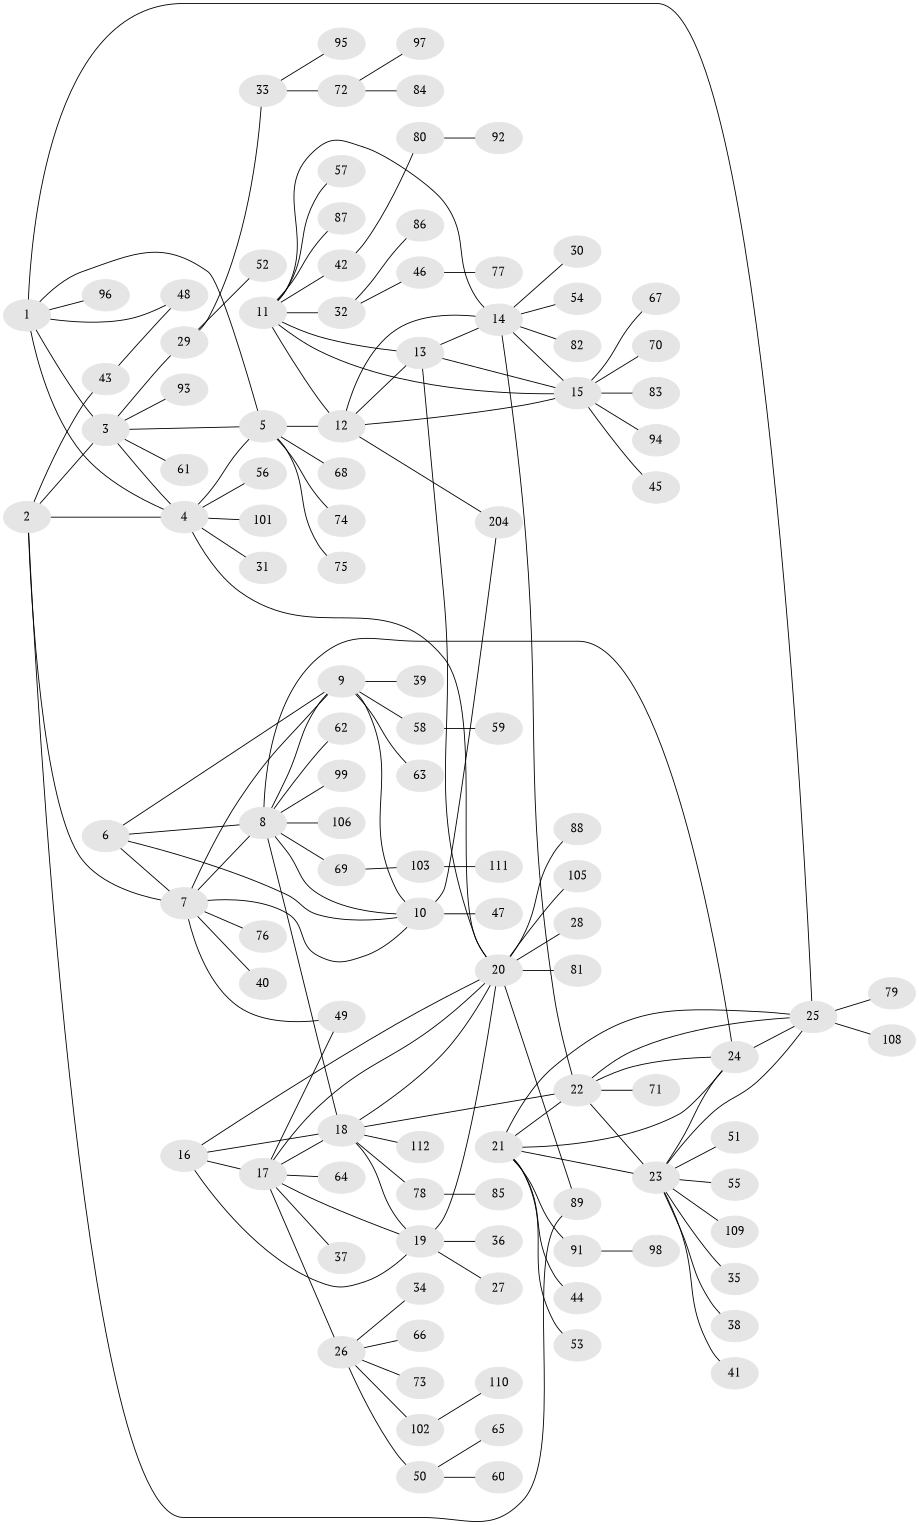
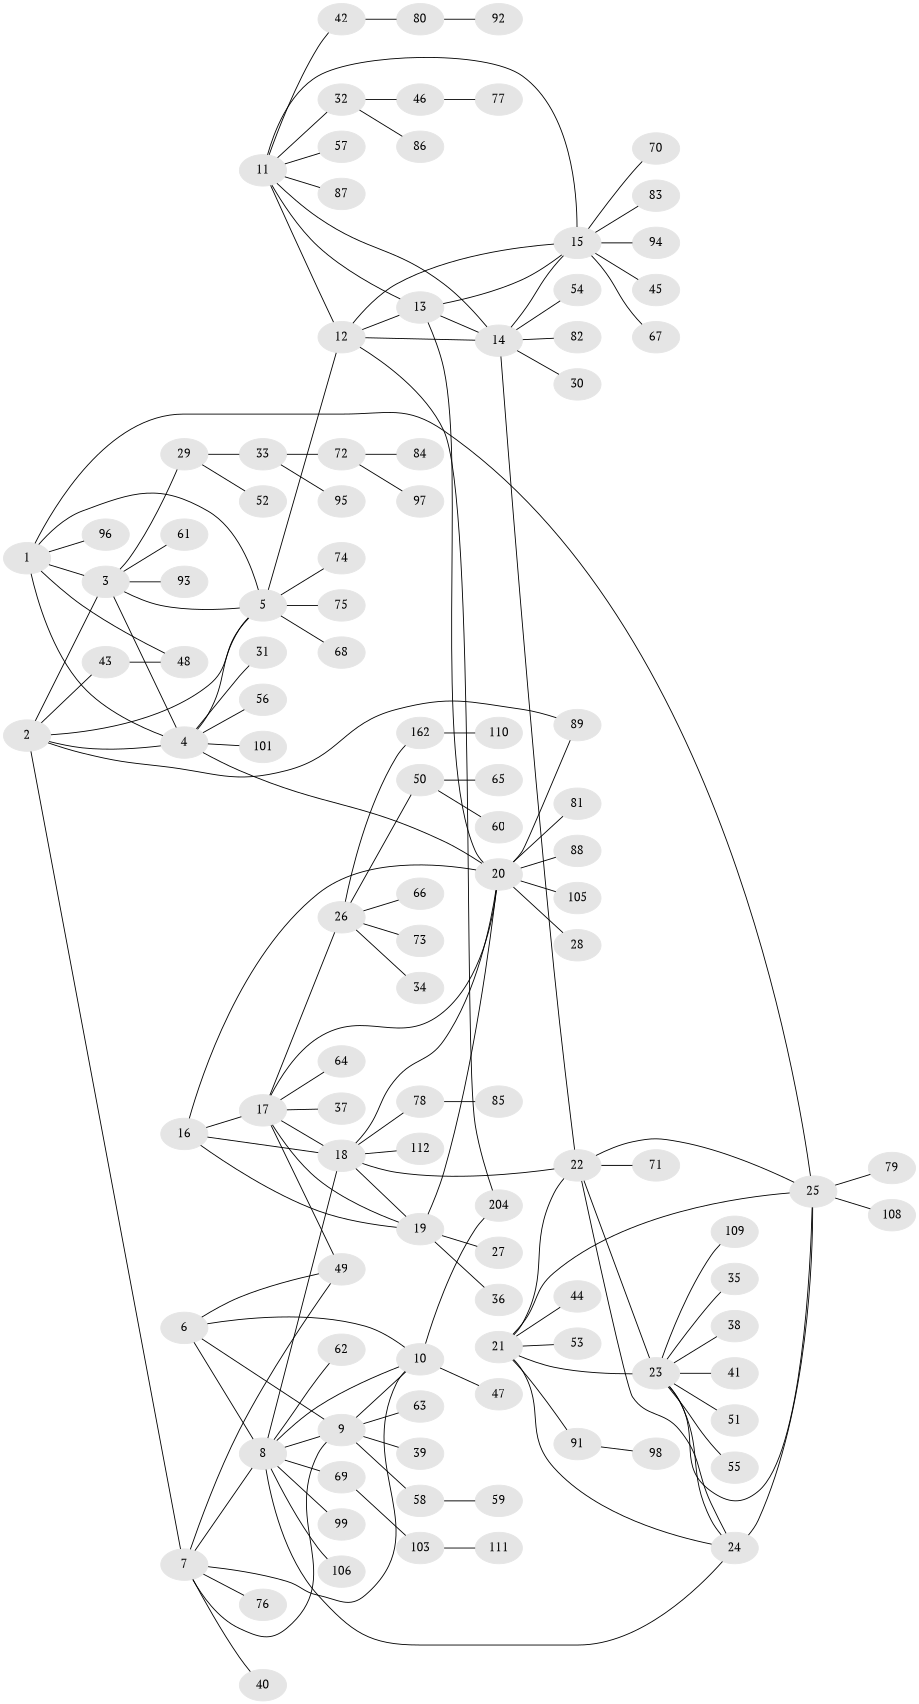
none -> (176, 705)
(145, 870) -> (258, 1290)
(420, 1430) -> (420, 733)
